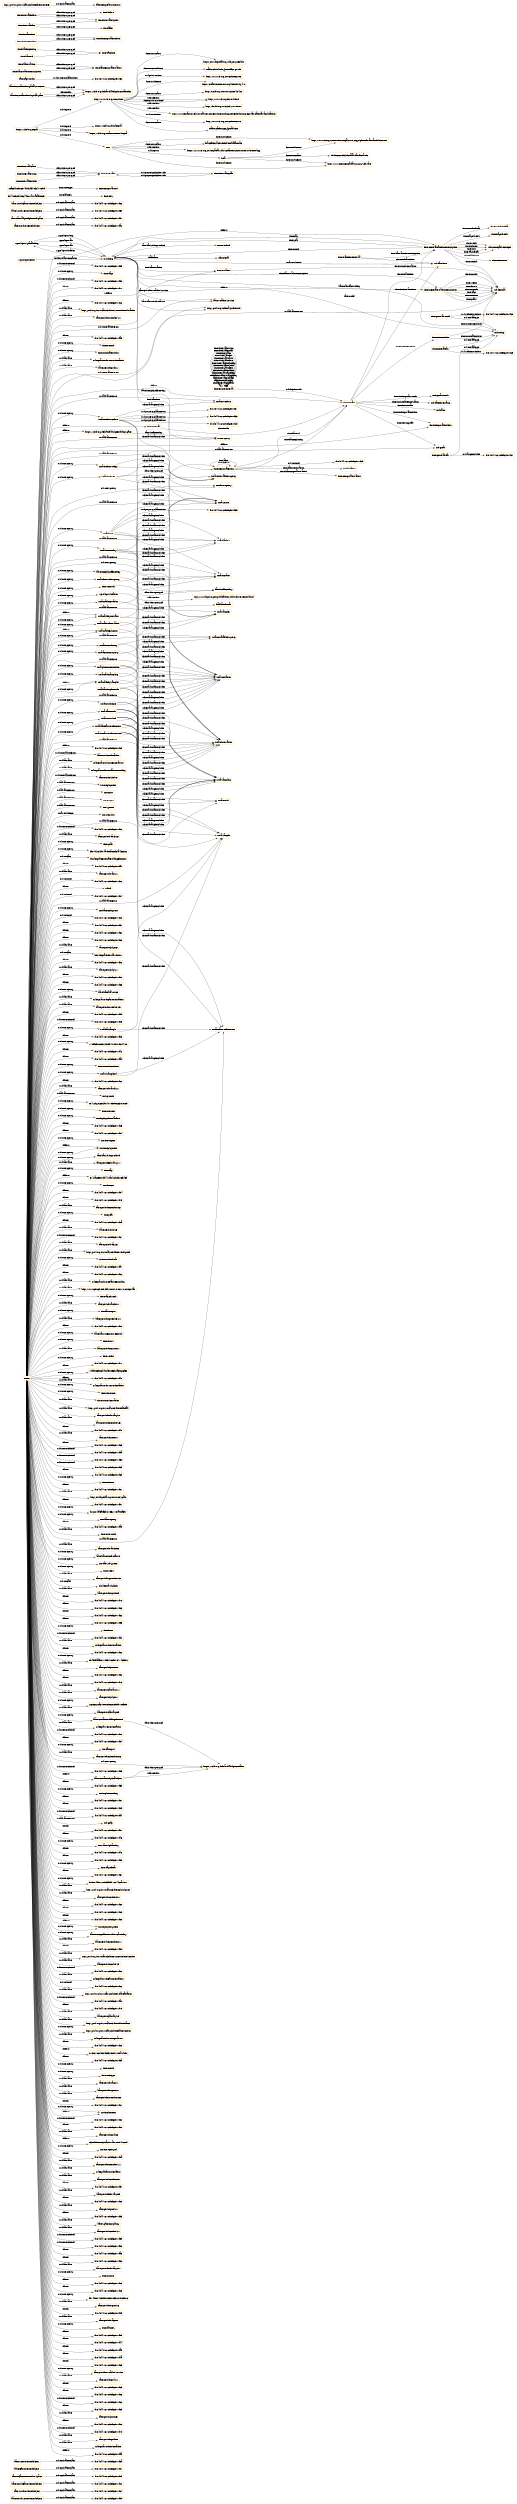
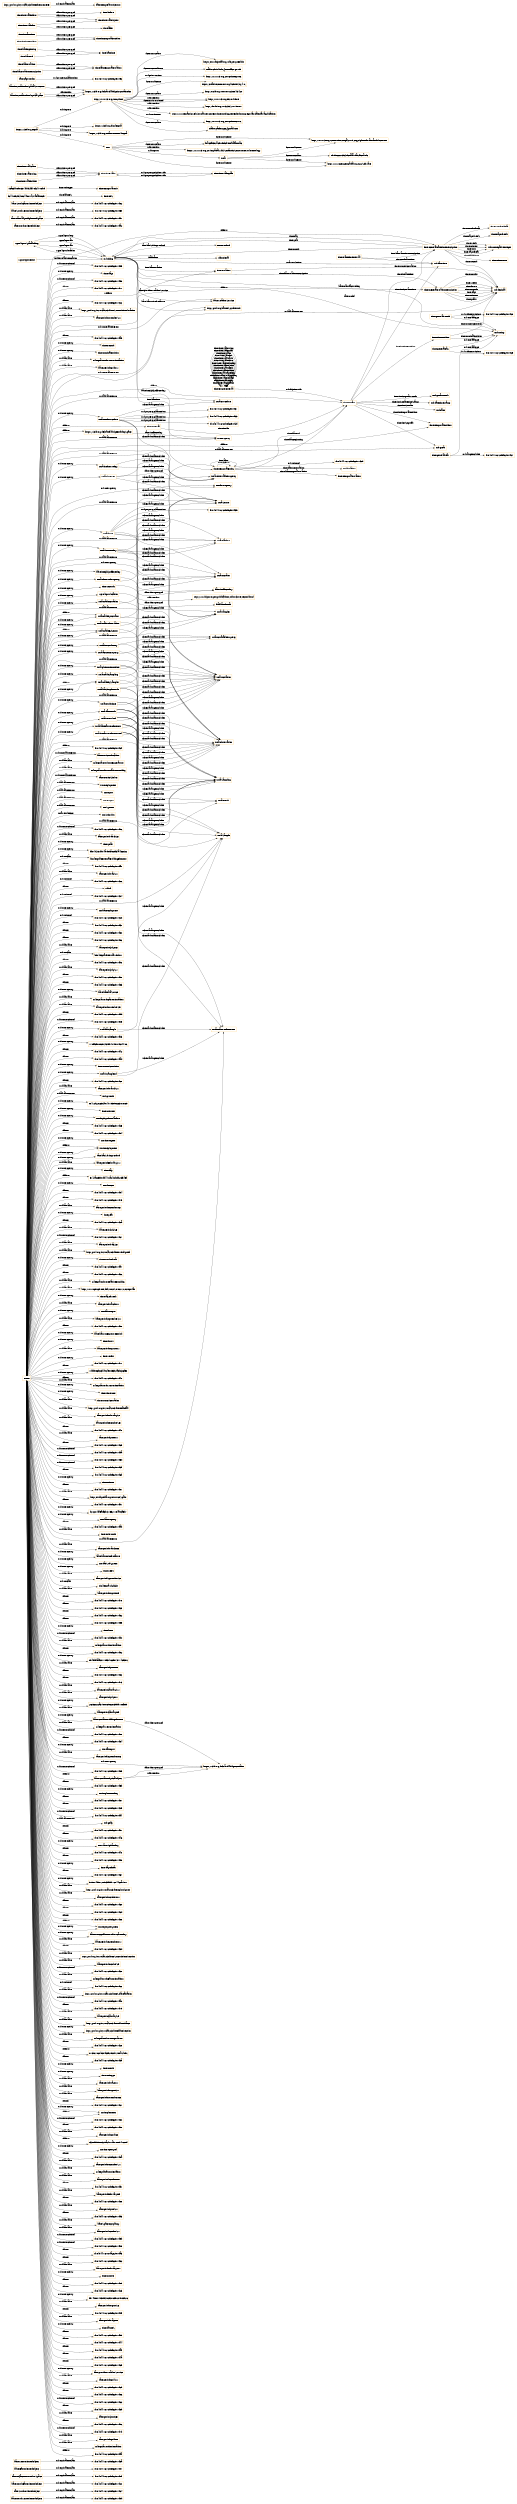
(224, 308) -> (224, 308)
(108, 2254) -> (108, 2254)
